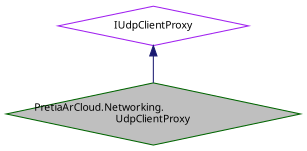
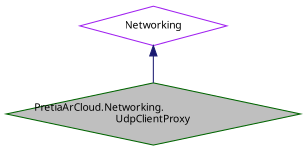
(153, 26) -> (153, 26)
